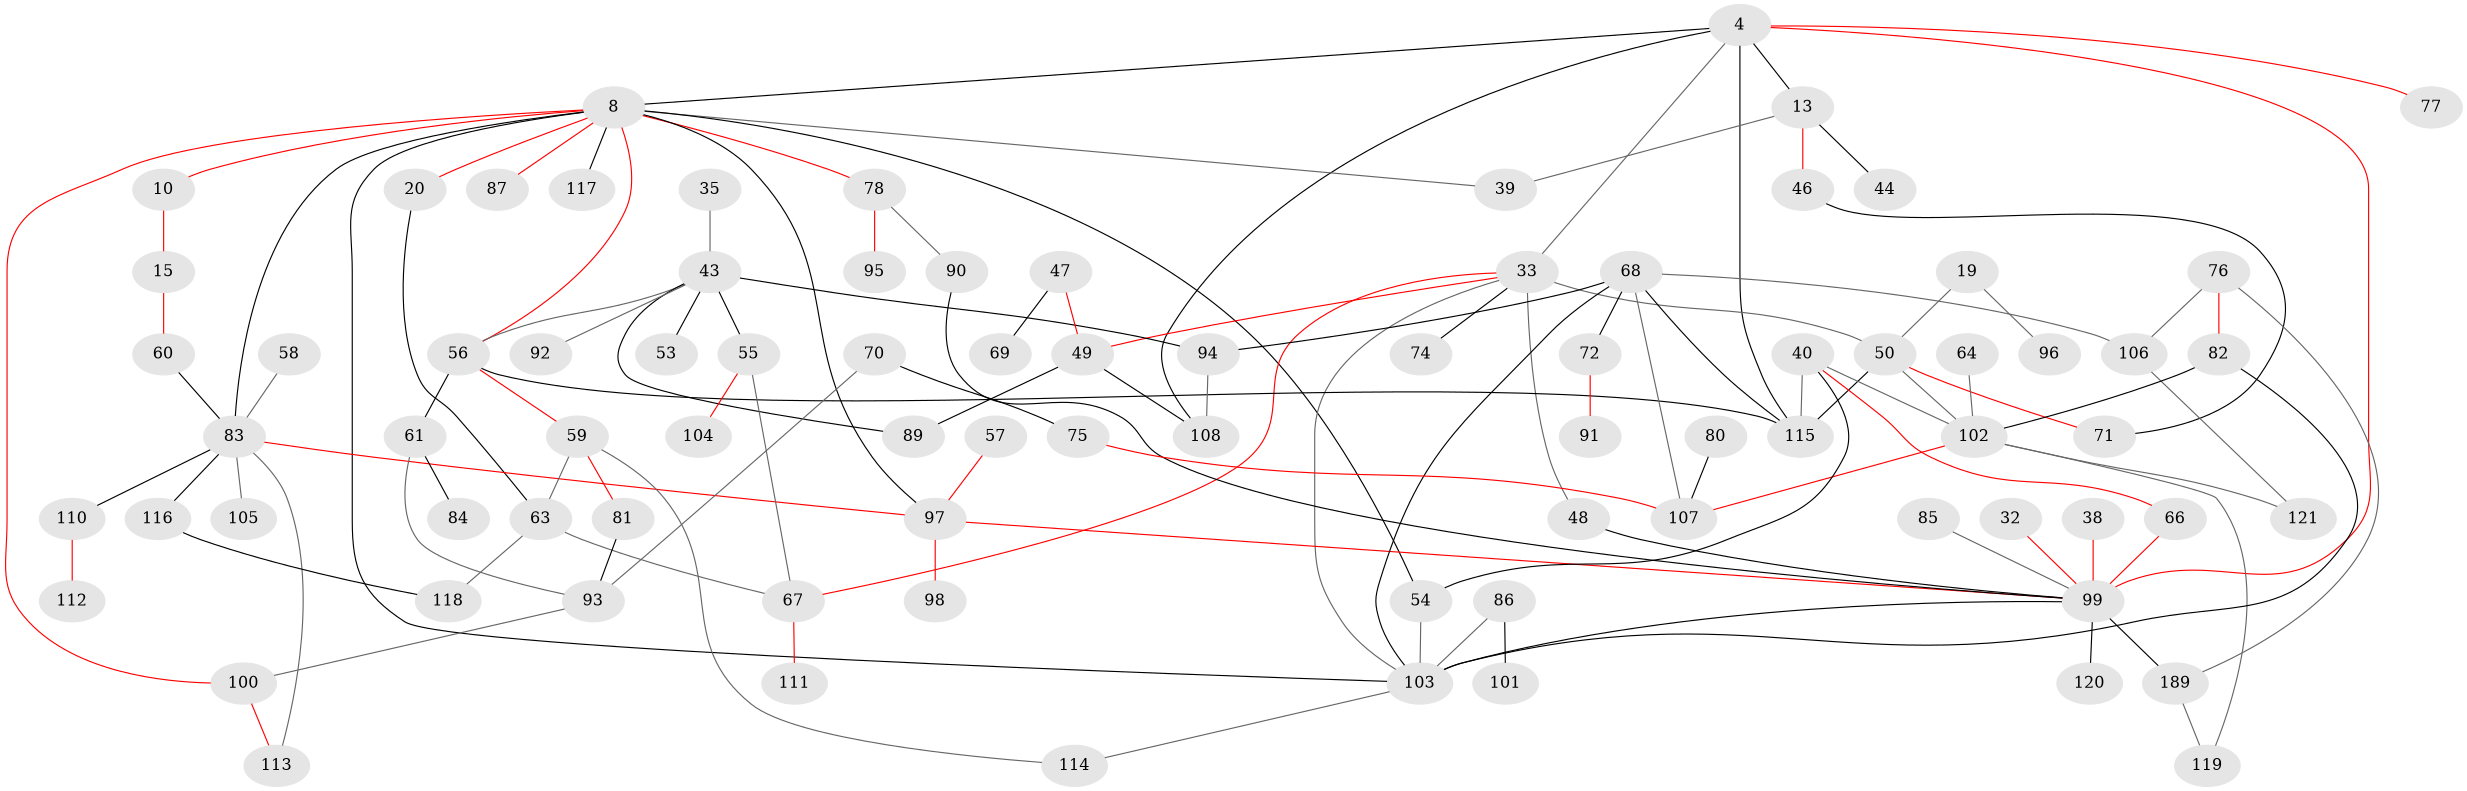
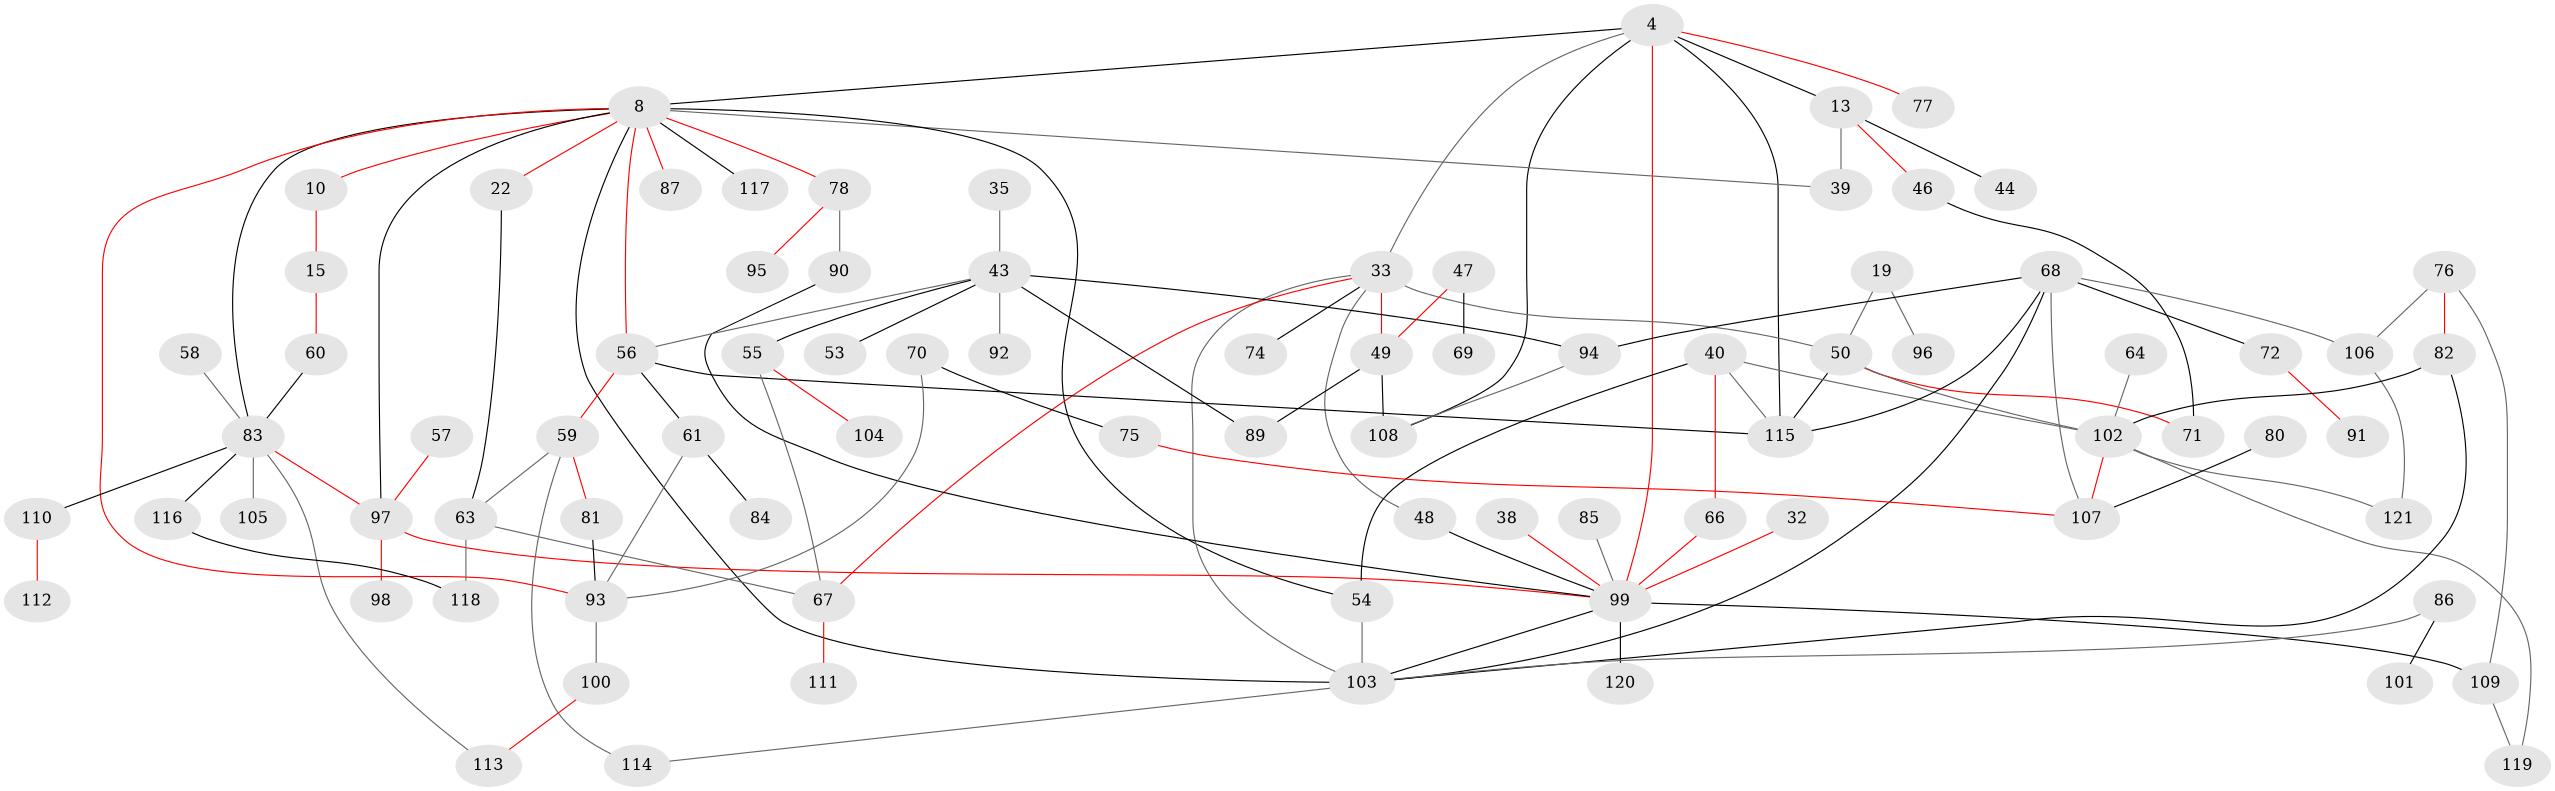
(415, 190) -> (501, 190)
(15, 233) -> (102, 354)
(2175, 684) -> (2486, 684)
